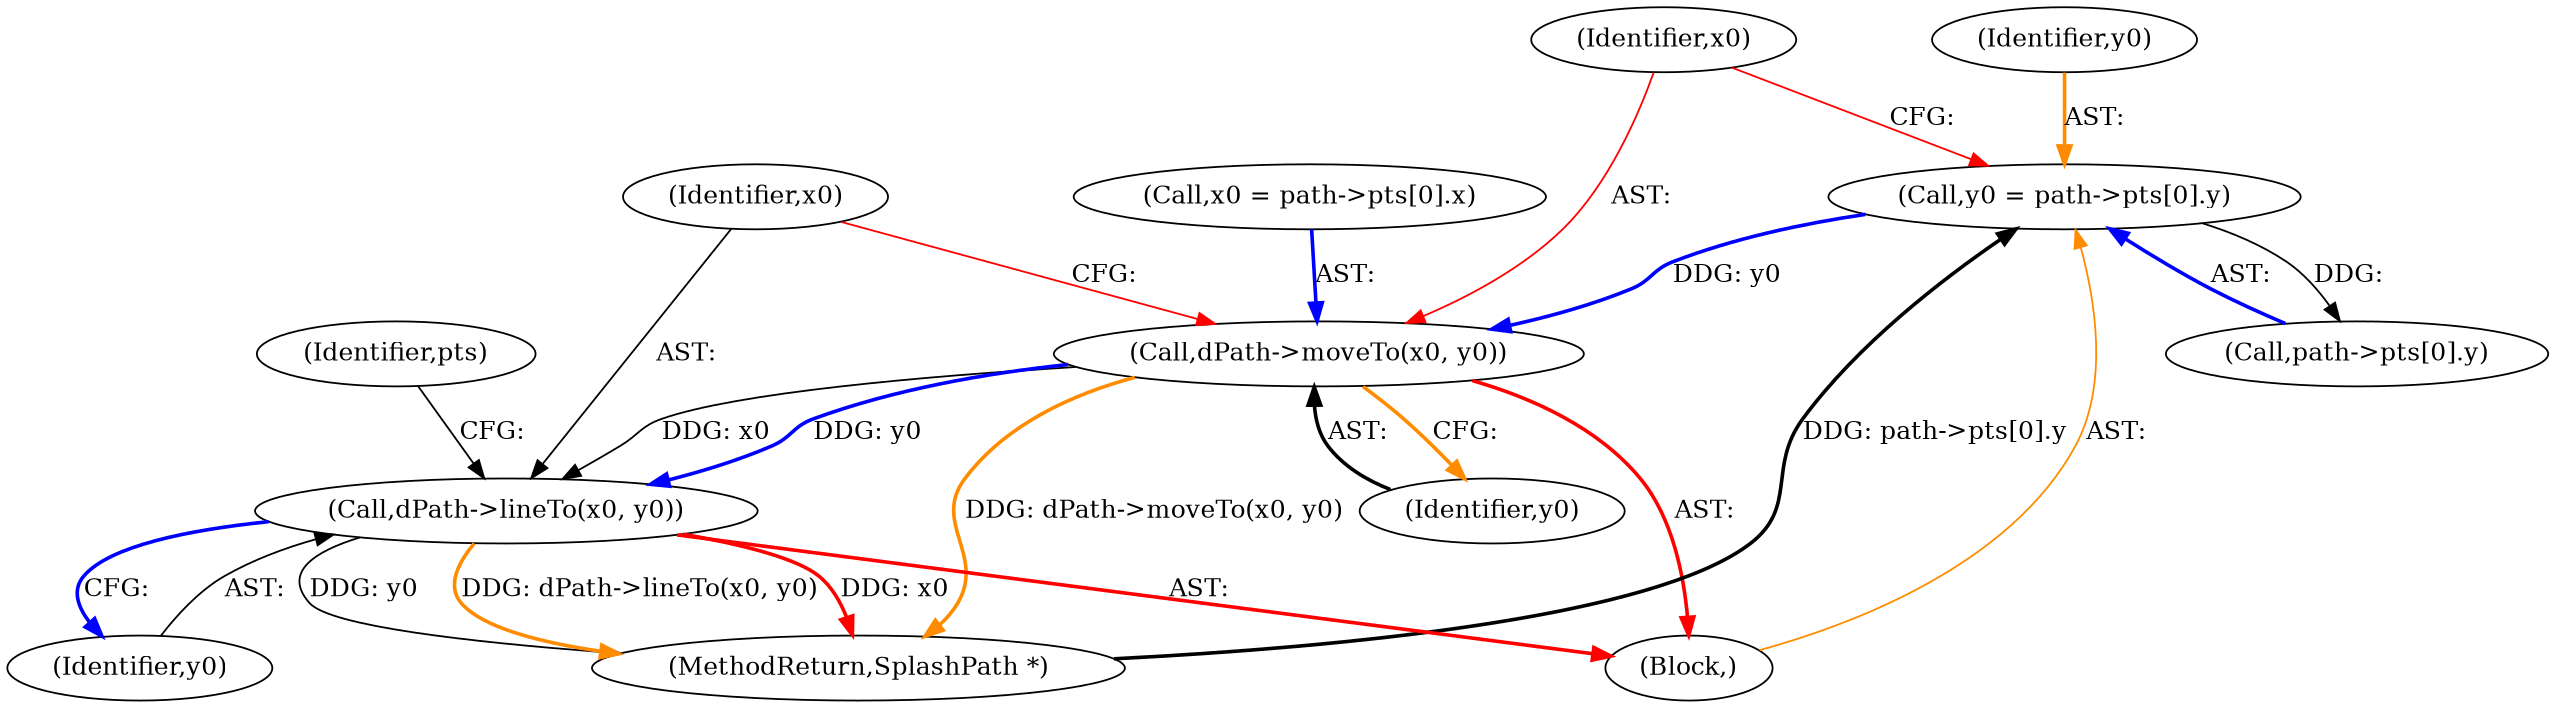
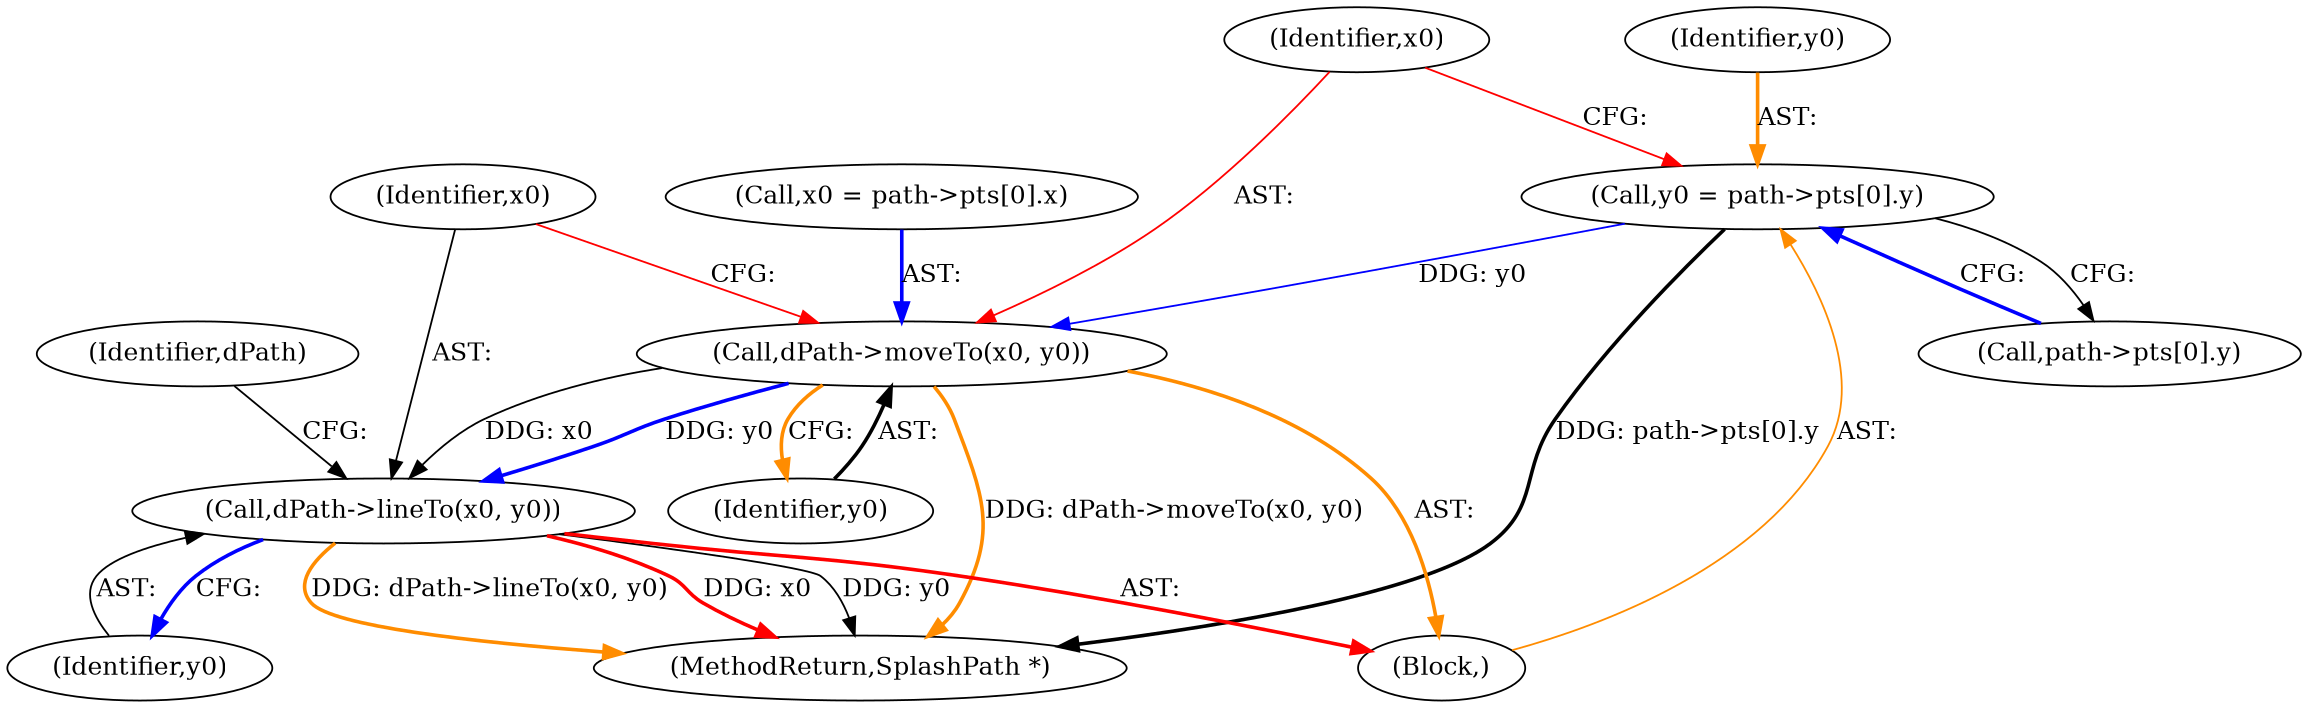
(1683, 258) -> (1348, 275)
(2245, 275) -> (1997, 275)
(2352, 275) -> (2107, 275)
(396, 354) -> (198, 354)
(1624, 461) -> (1326, 444)
(1638, 592) -> (1478, 551)
